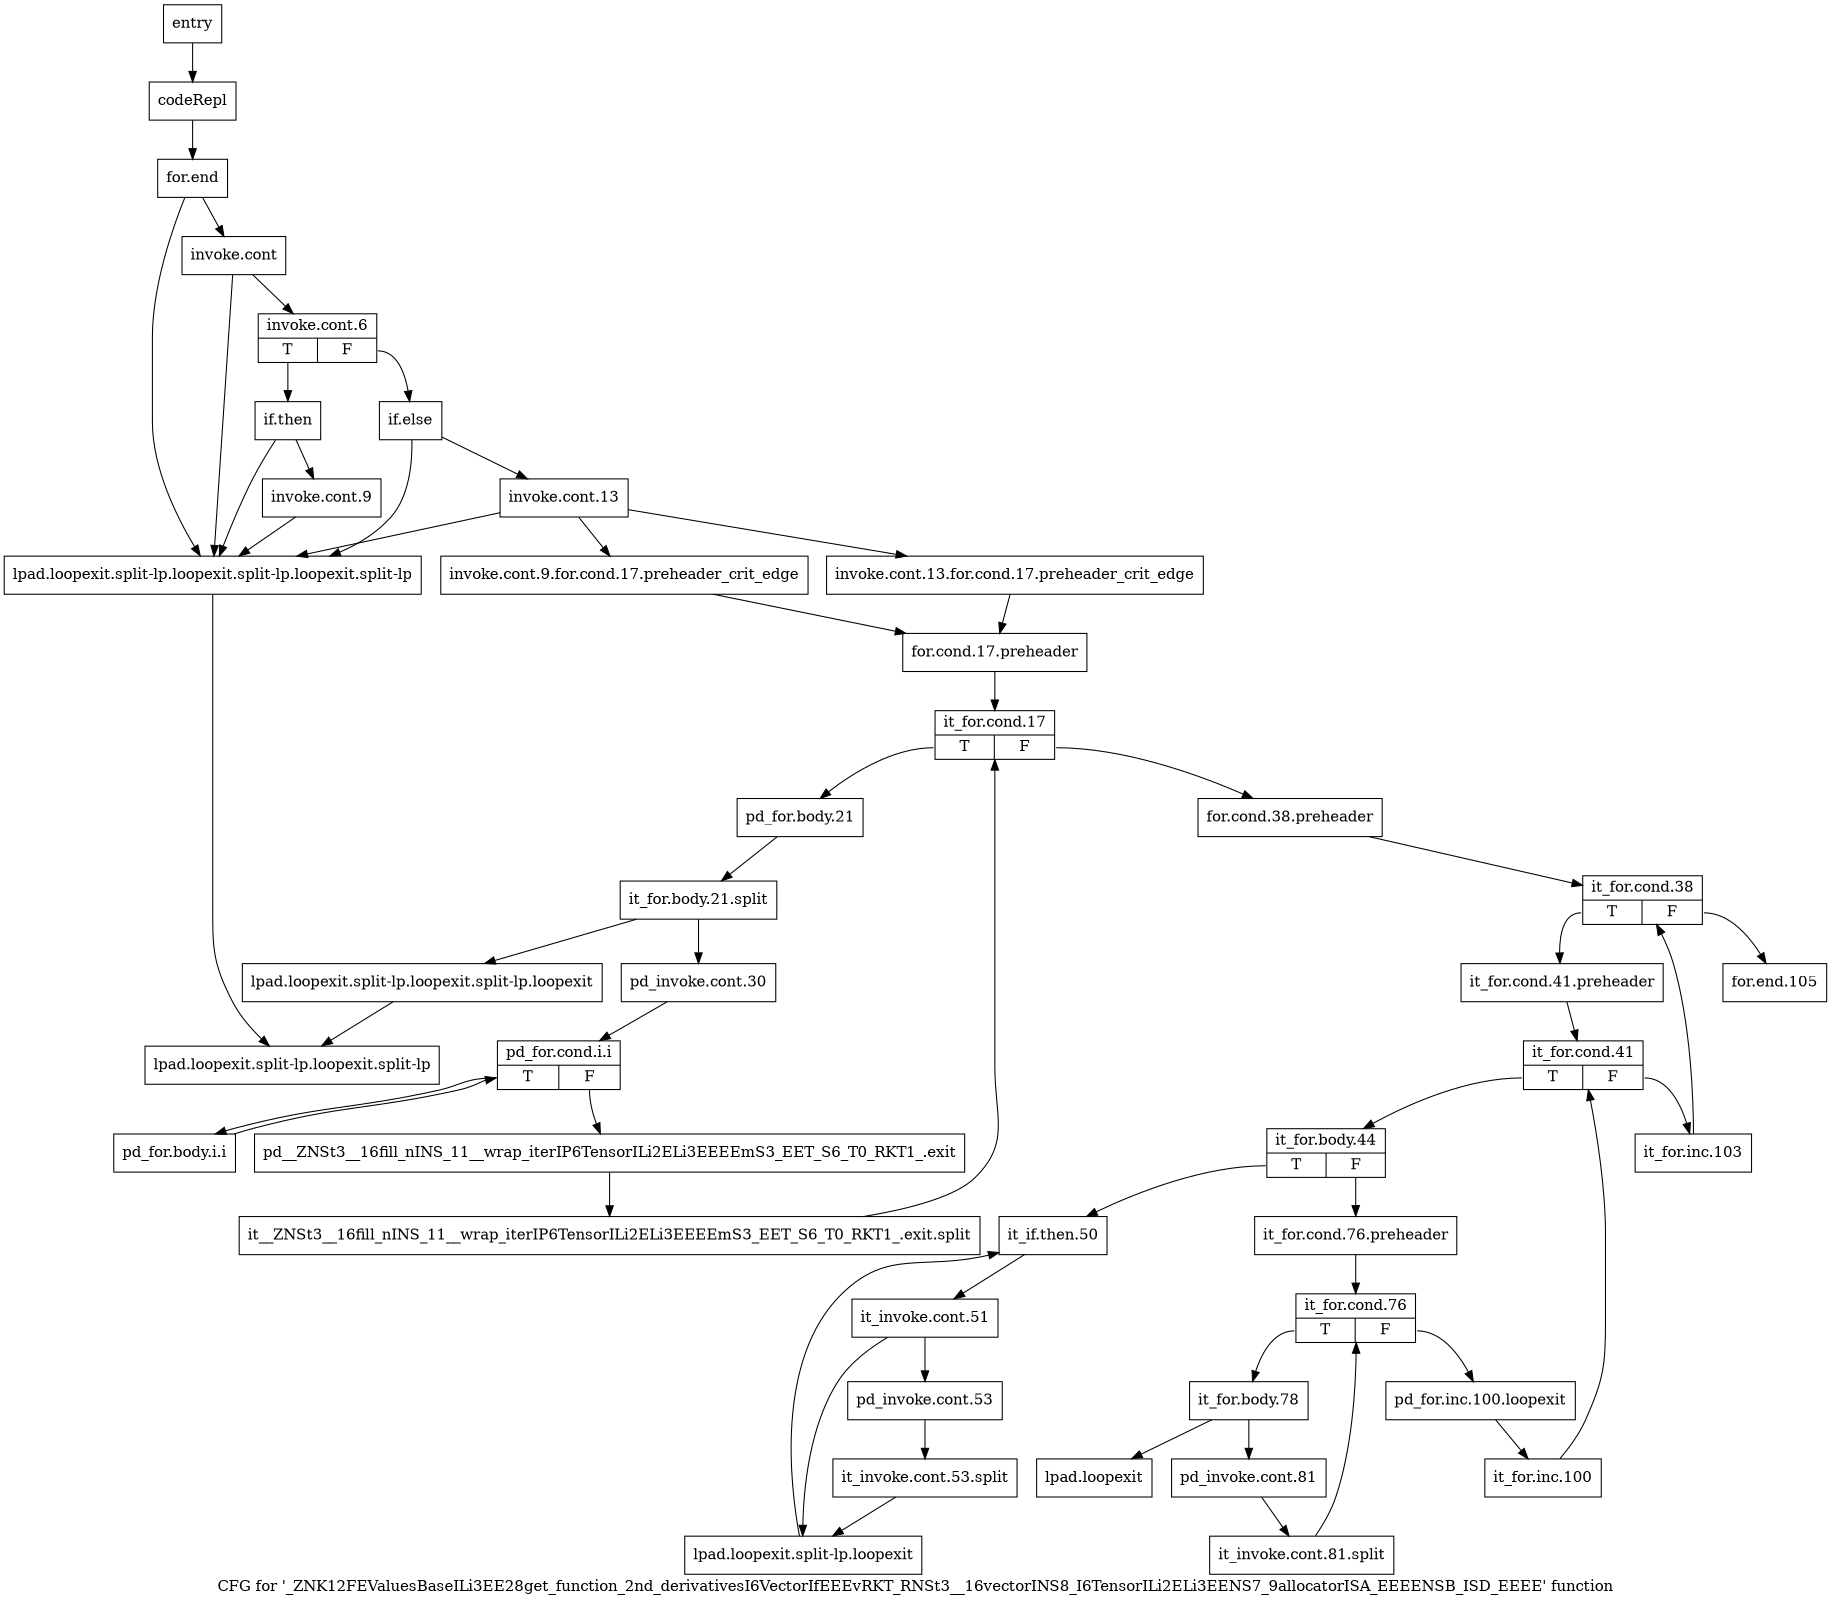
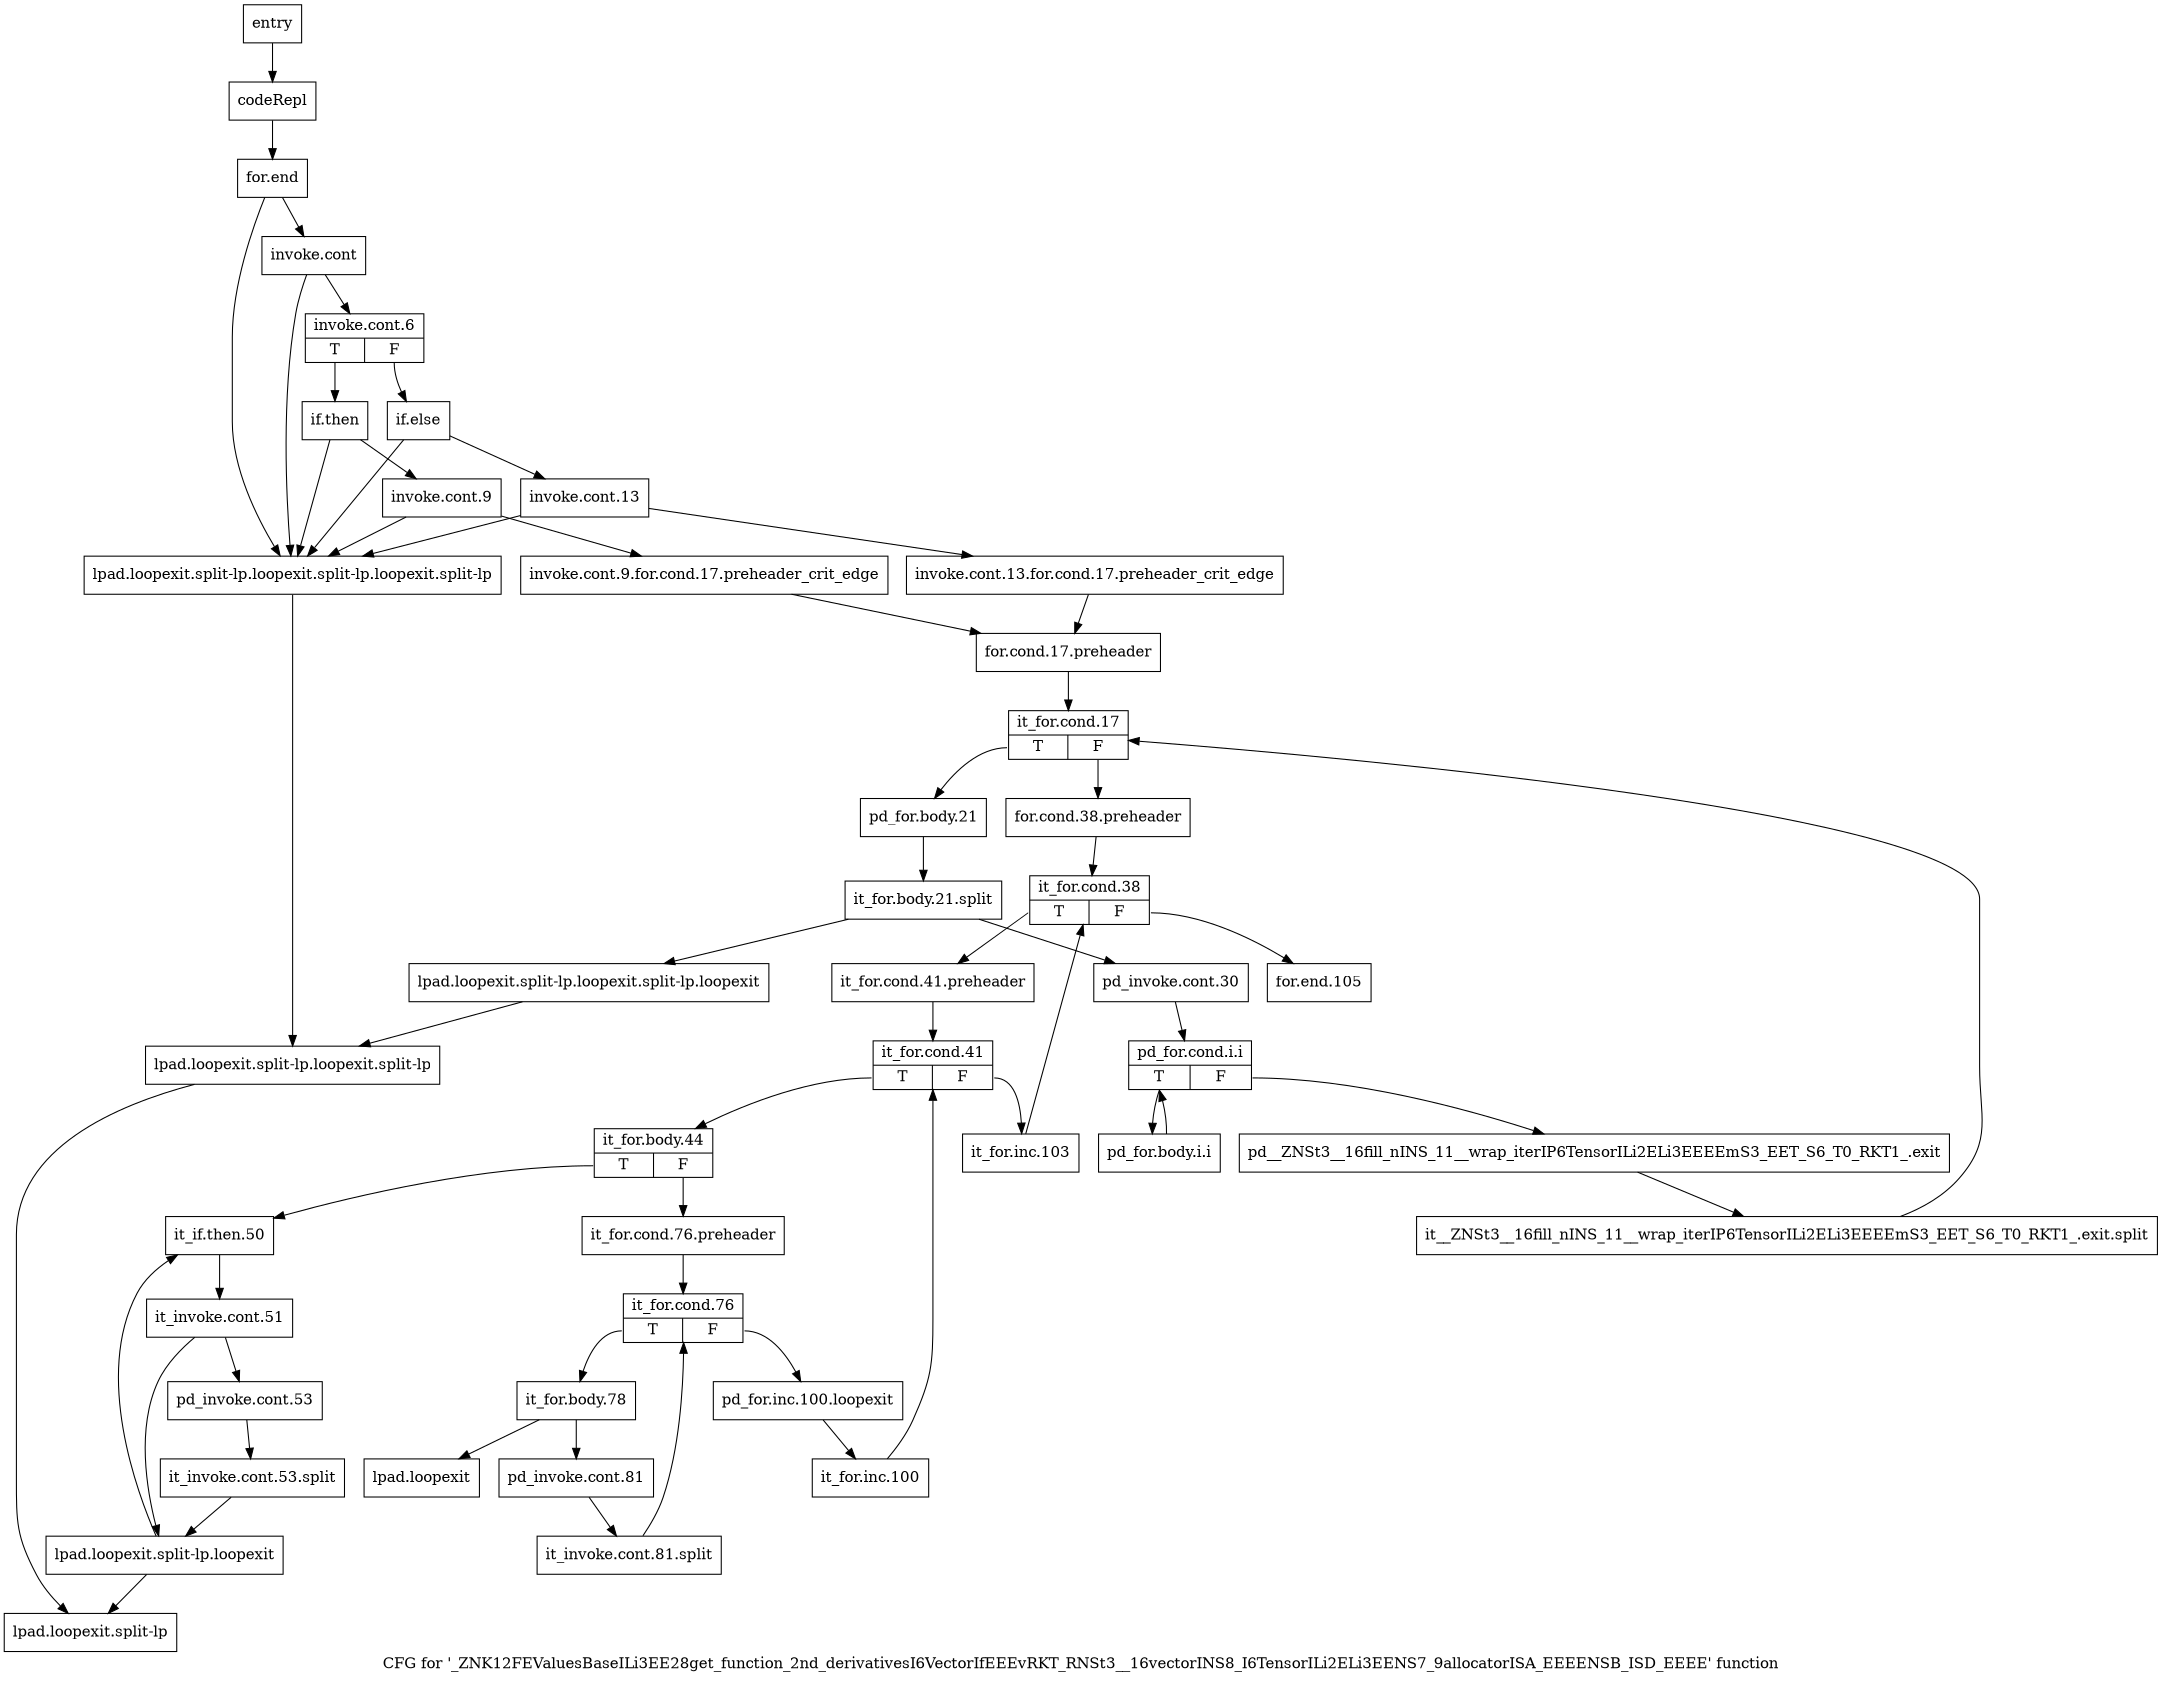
(591, 532) -> (566, 535)
none -> (90, 1632)
